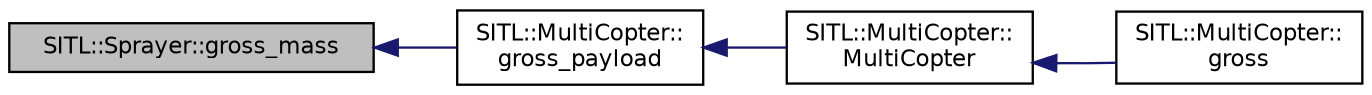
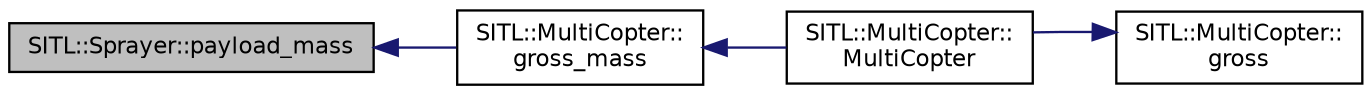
(191, 48) -> (191, 48)
(580, 48) -> (580, 48)
(1086, 63) -> (1063, 32)
